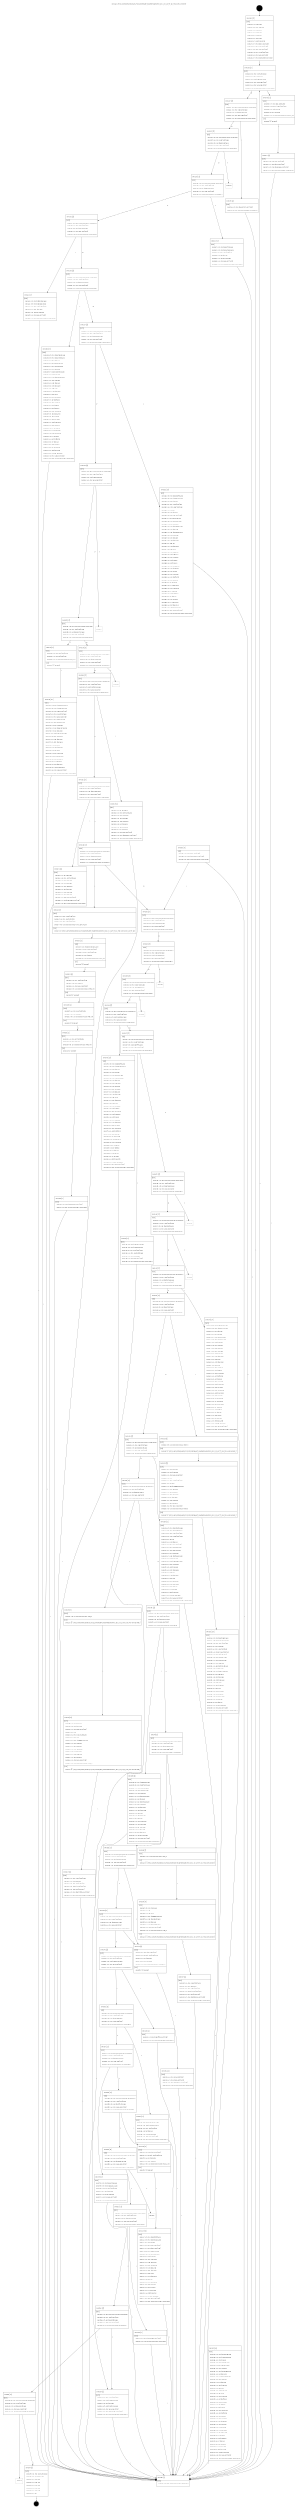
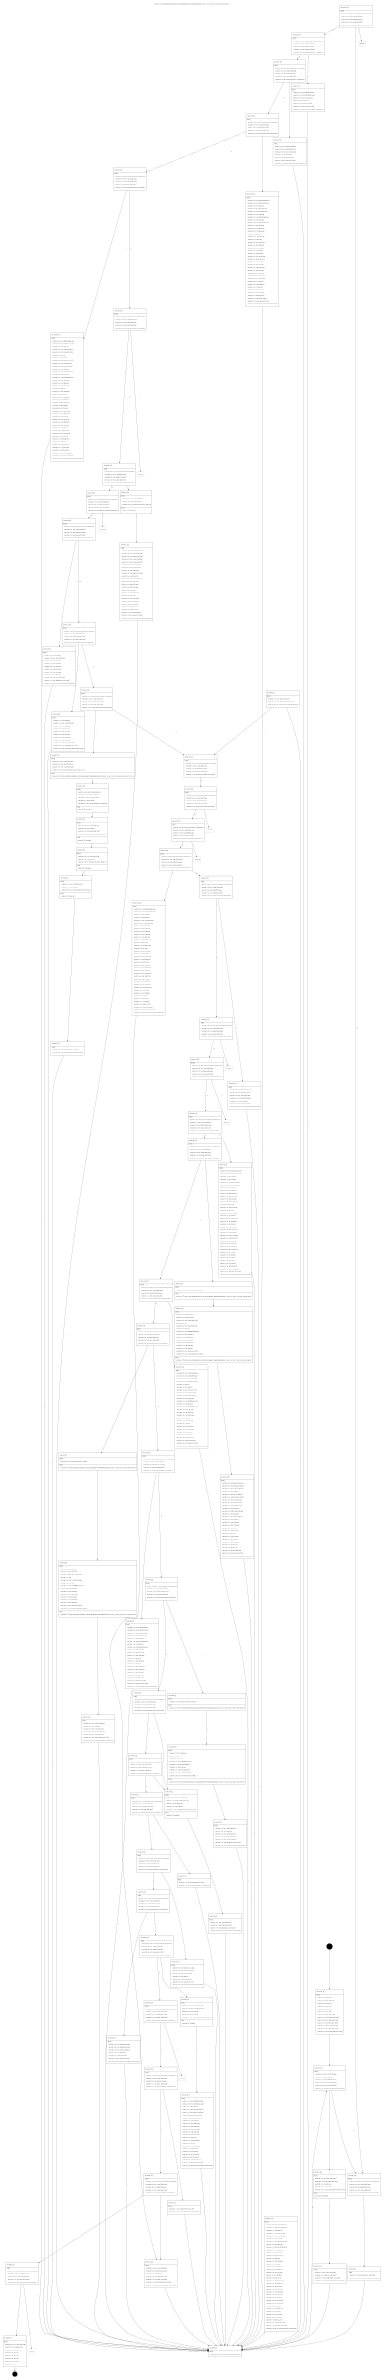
(232, 125) -> (356, 1100)
